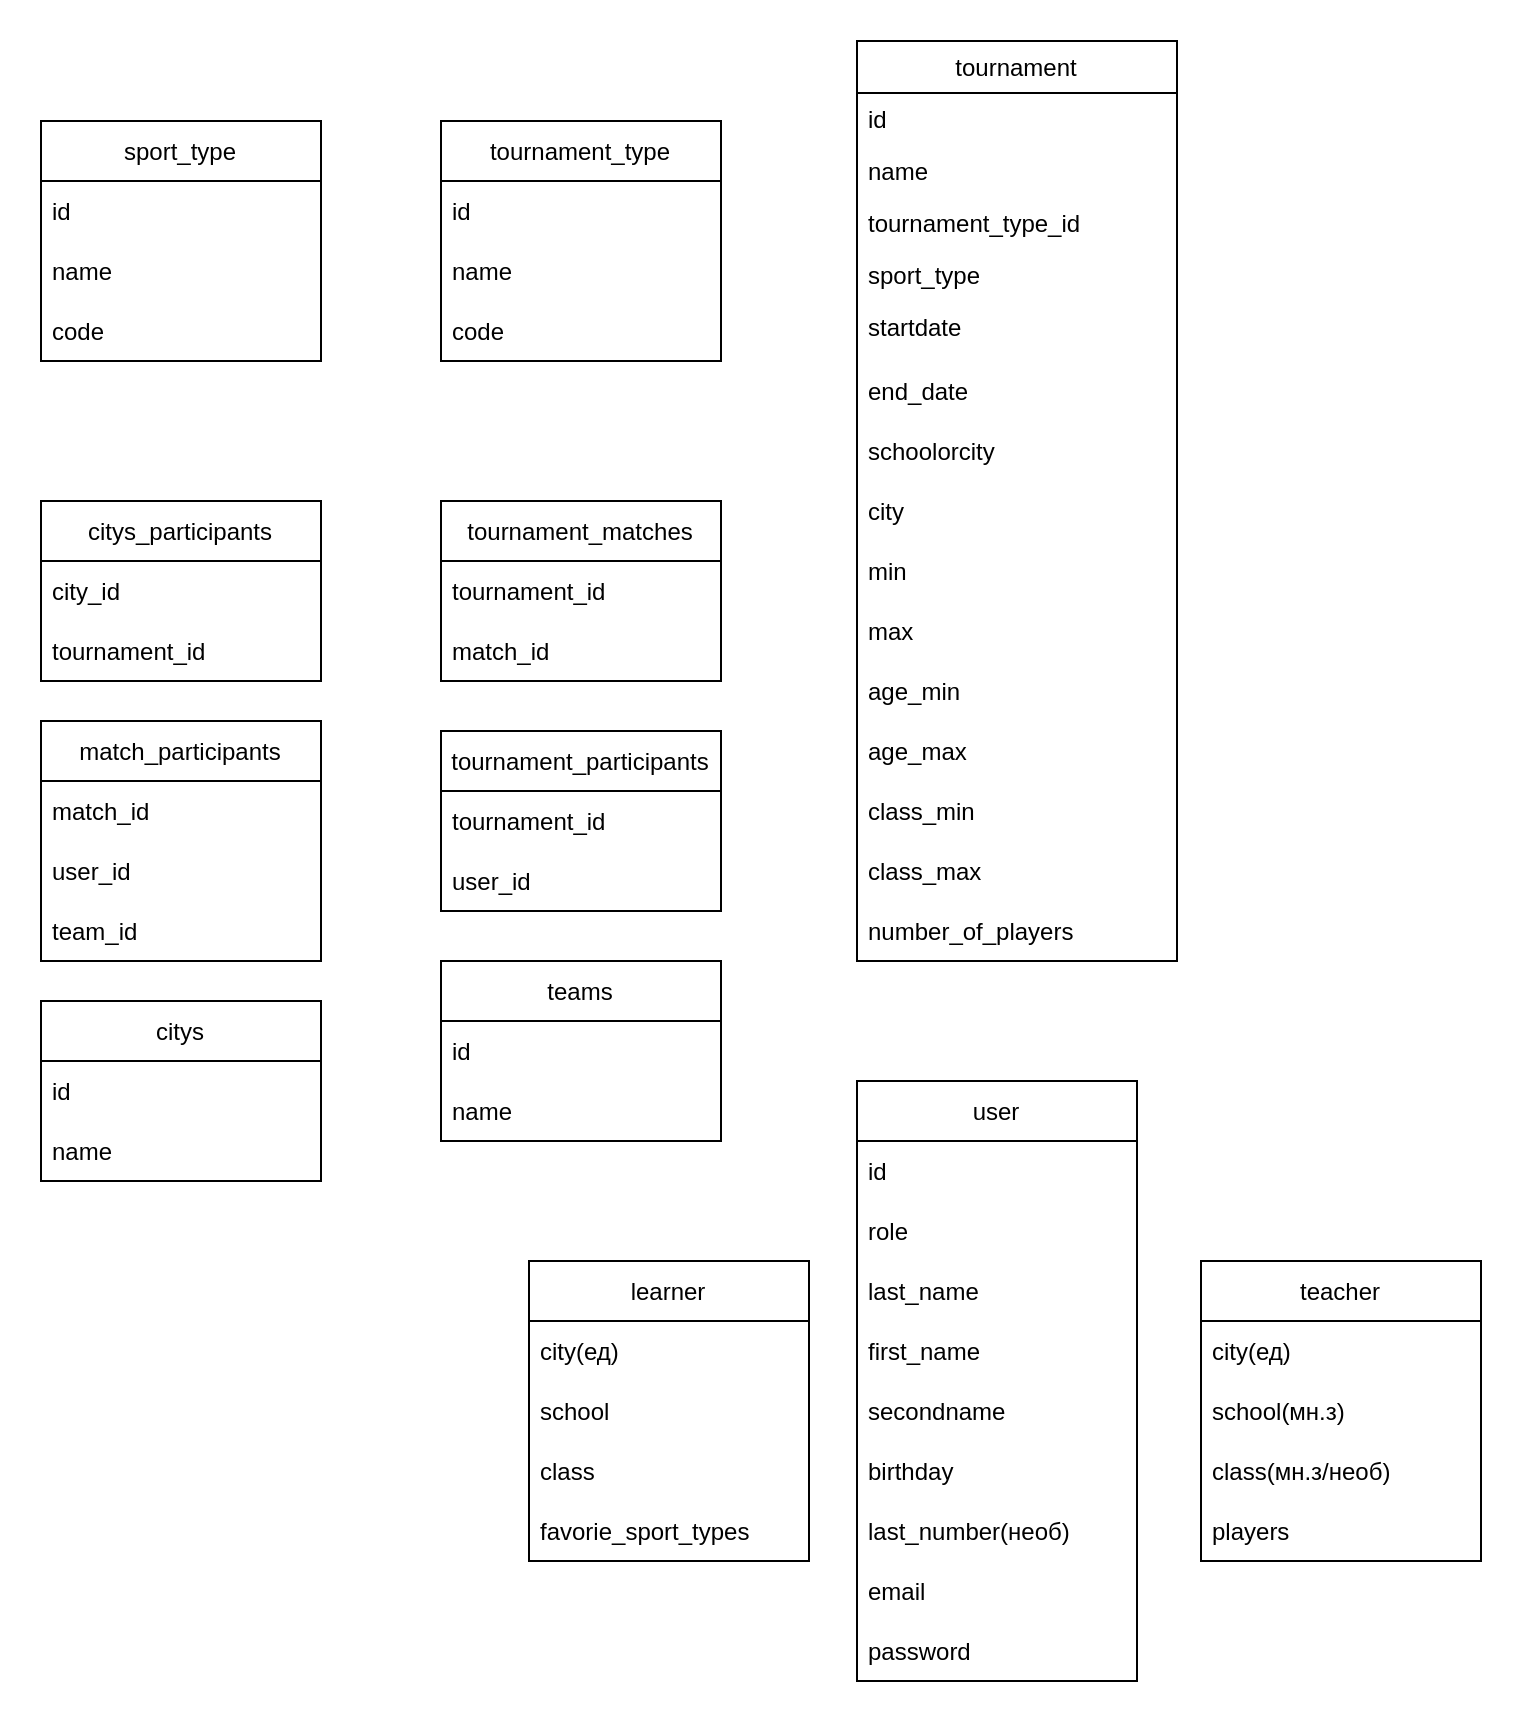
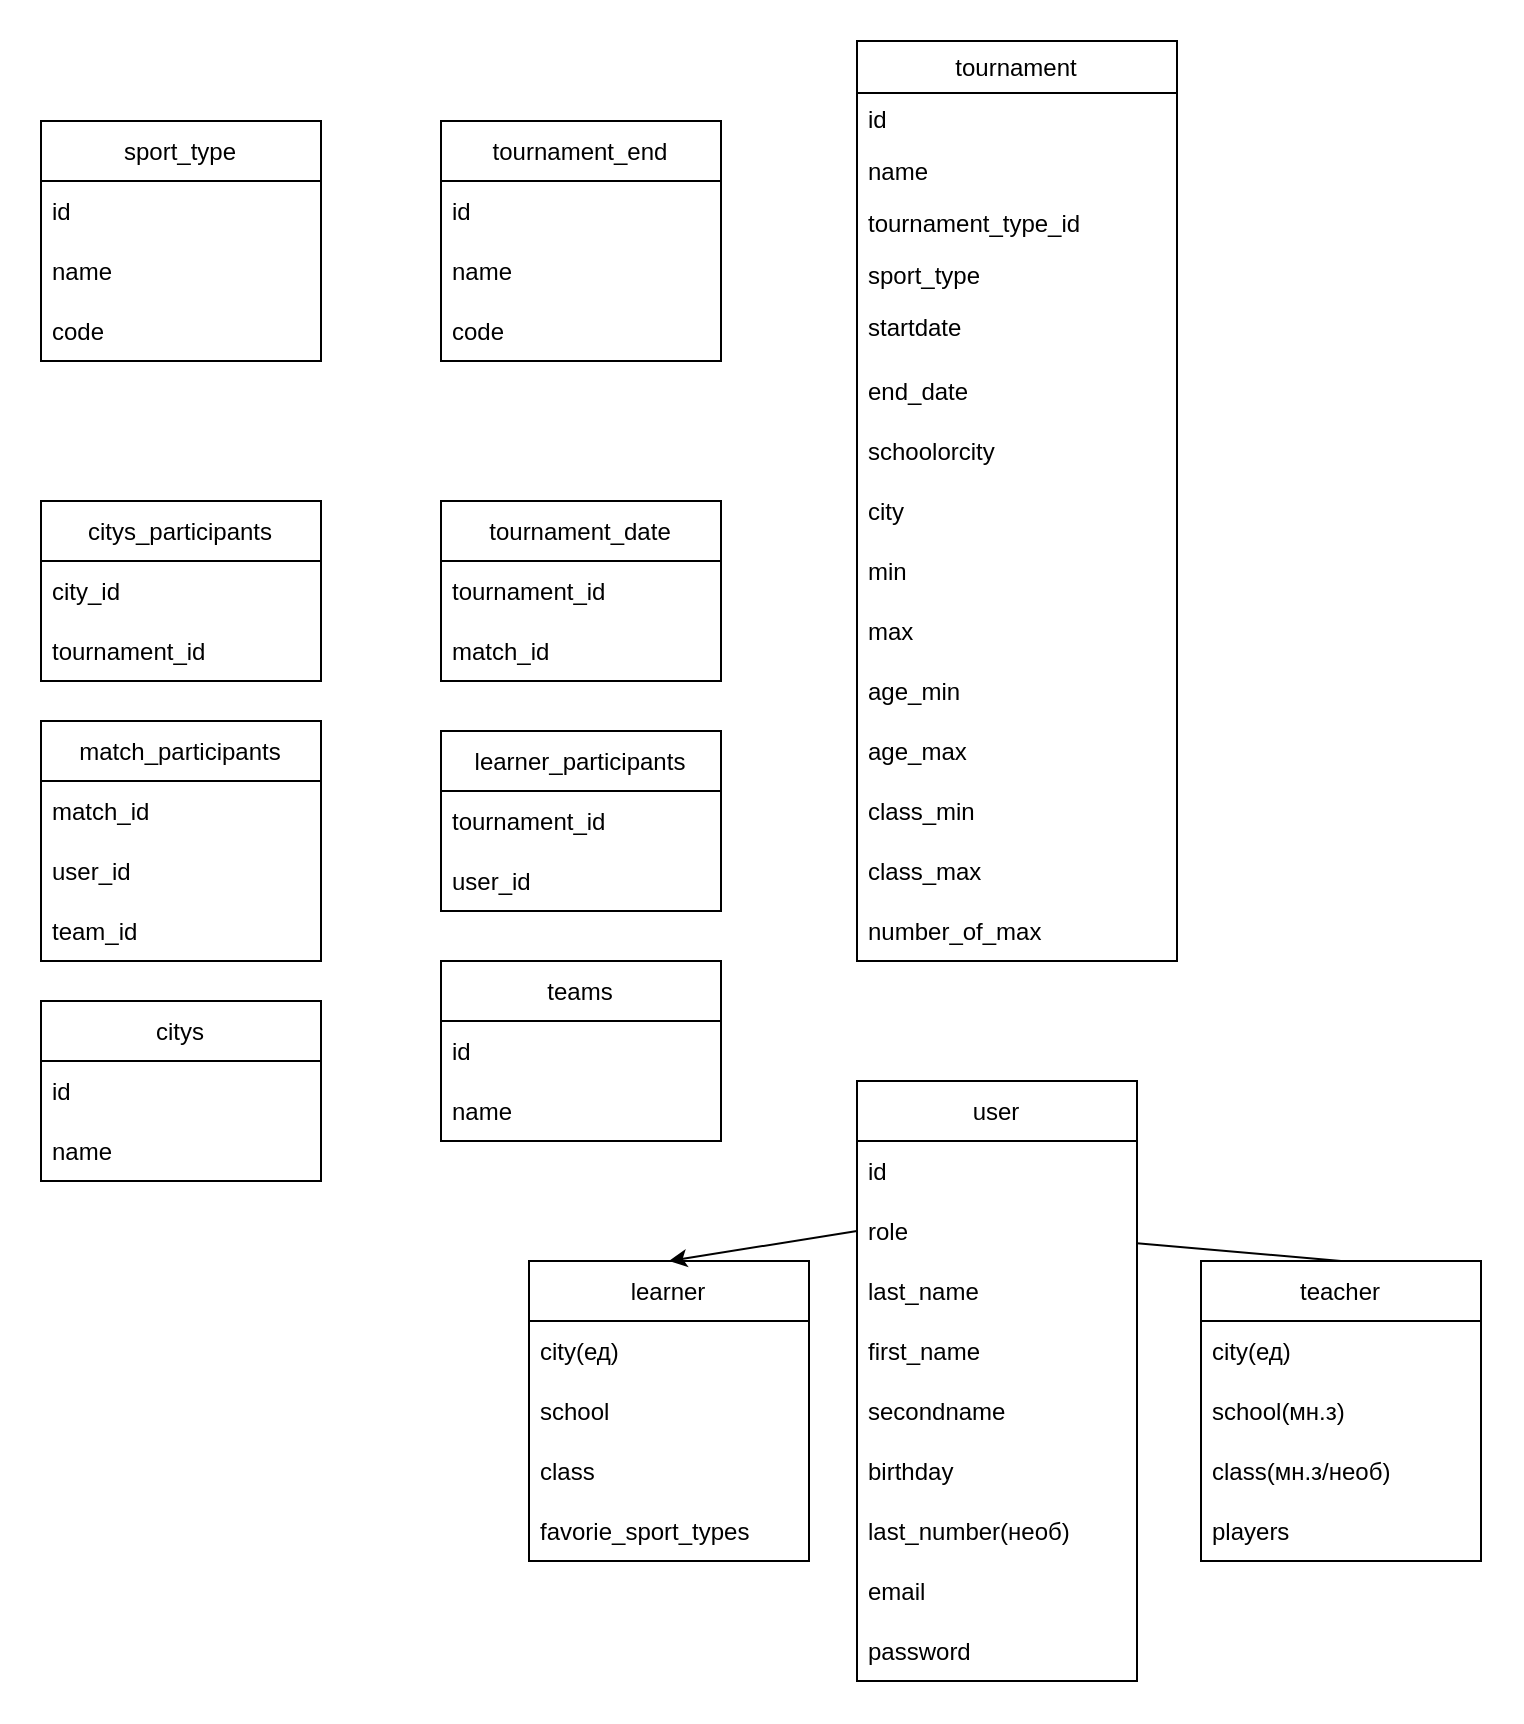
(580, 152) -> (580, 152)
(580, 532) -> (580, 532)
(580, 762) -> (580, 762)
(979, 932) -> (955, 932)
none -> (768, 1245)
none -> (1238, 1252)
